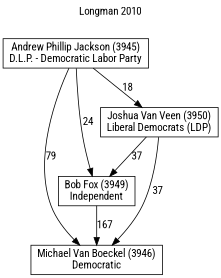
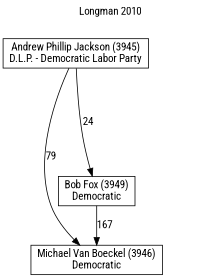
(159, 122) -> none
(97, 191) -> (97, 191)
